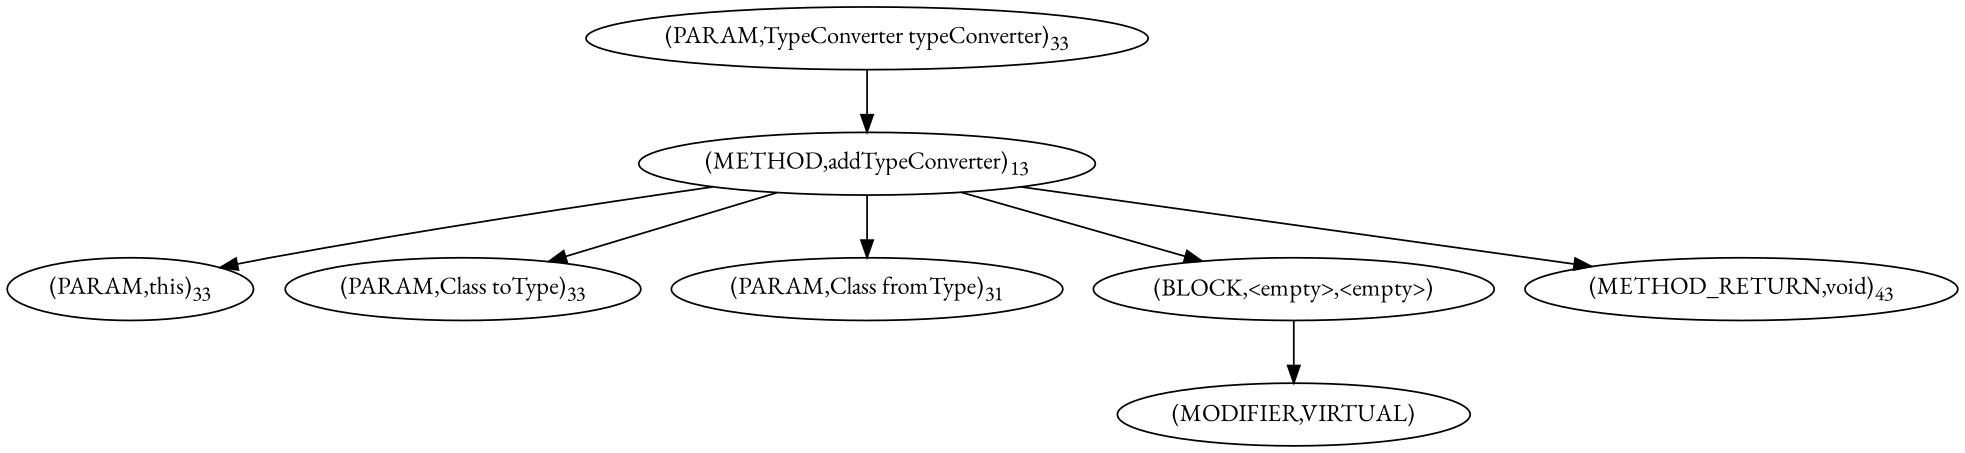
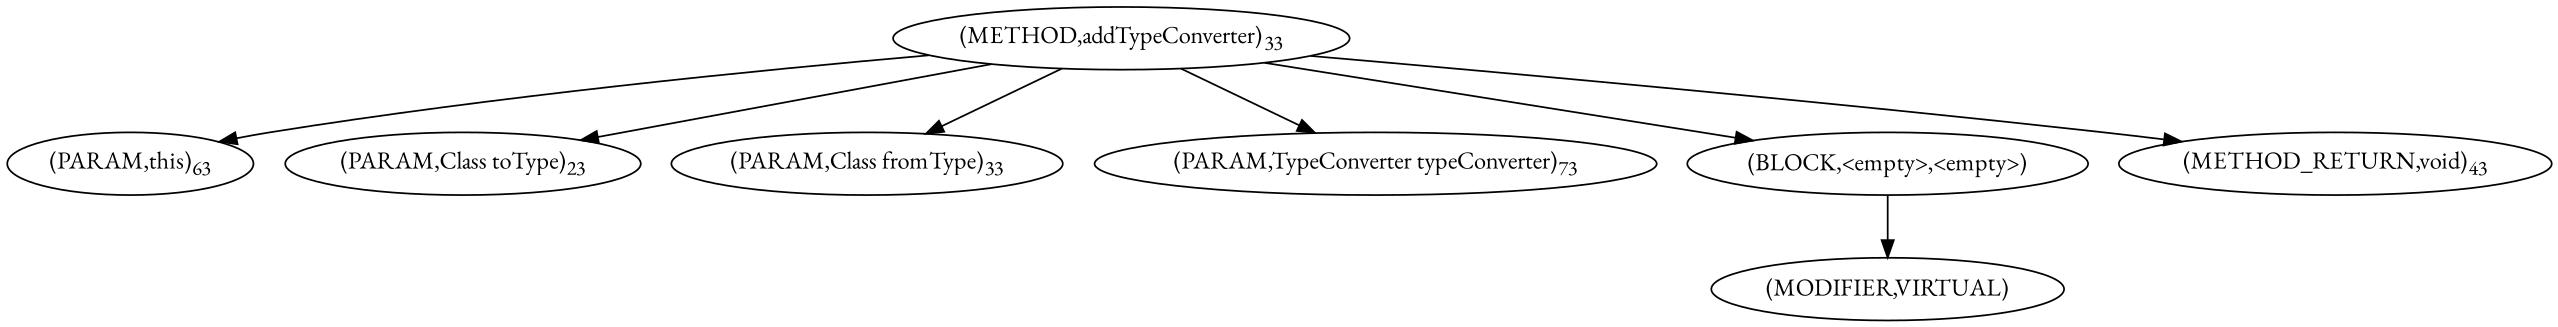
(1060, 36) -> (1568, 161)
(867, 92) -> (1240, 97)
(1019, 161) -> (1274, 36)
(202, 287) -> (202, 161)
(576, 287) -> (576, 161)
(994, 287) -> (994, 161)
